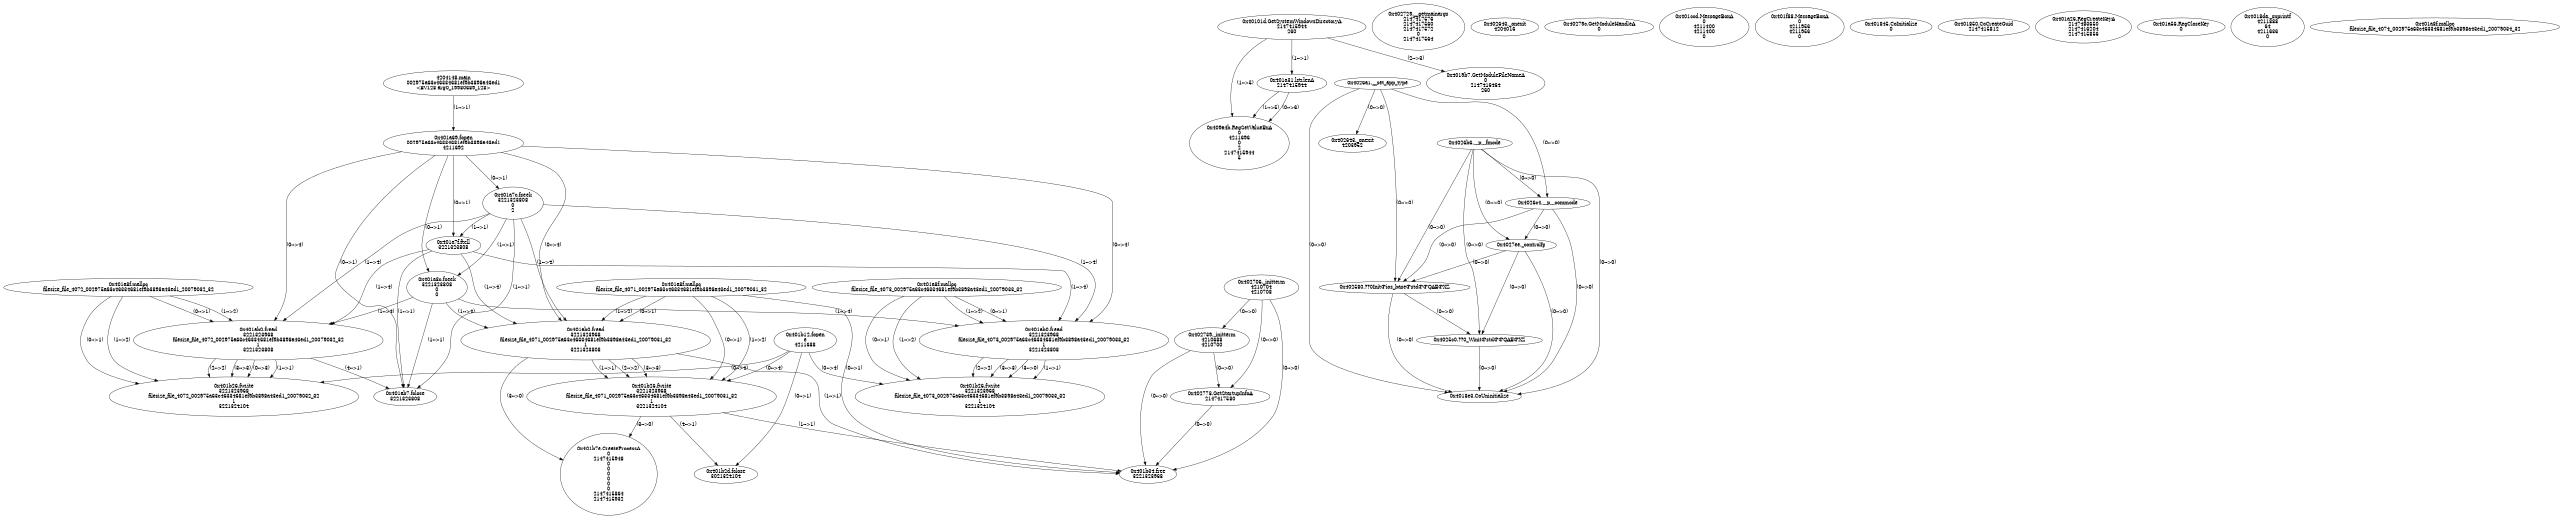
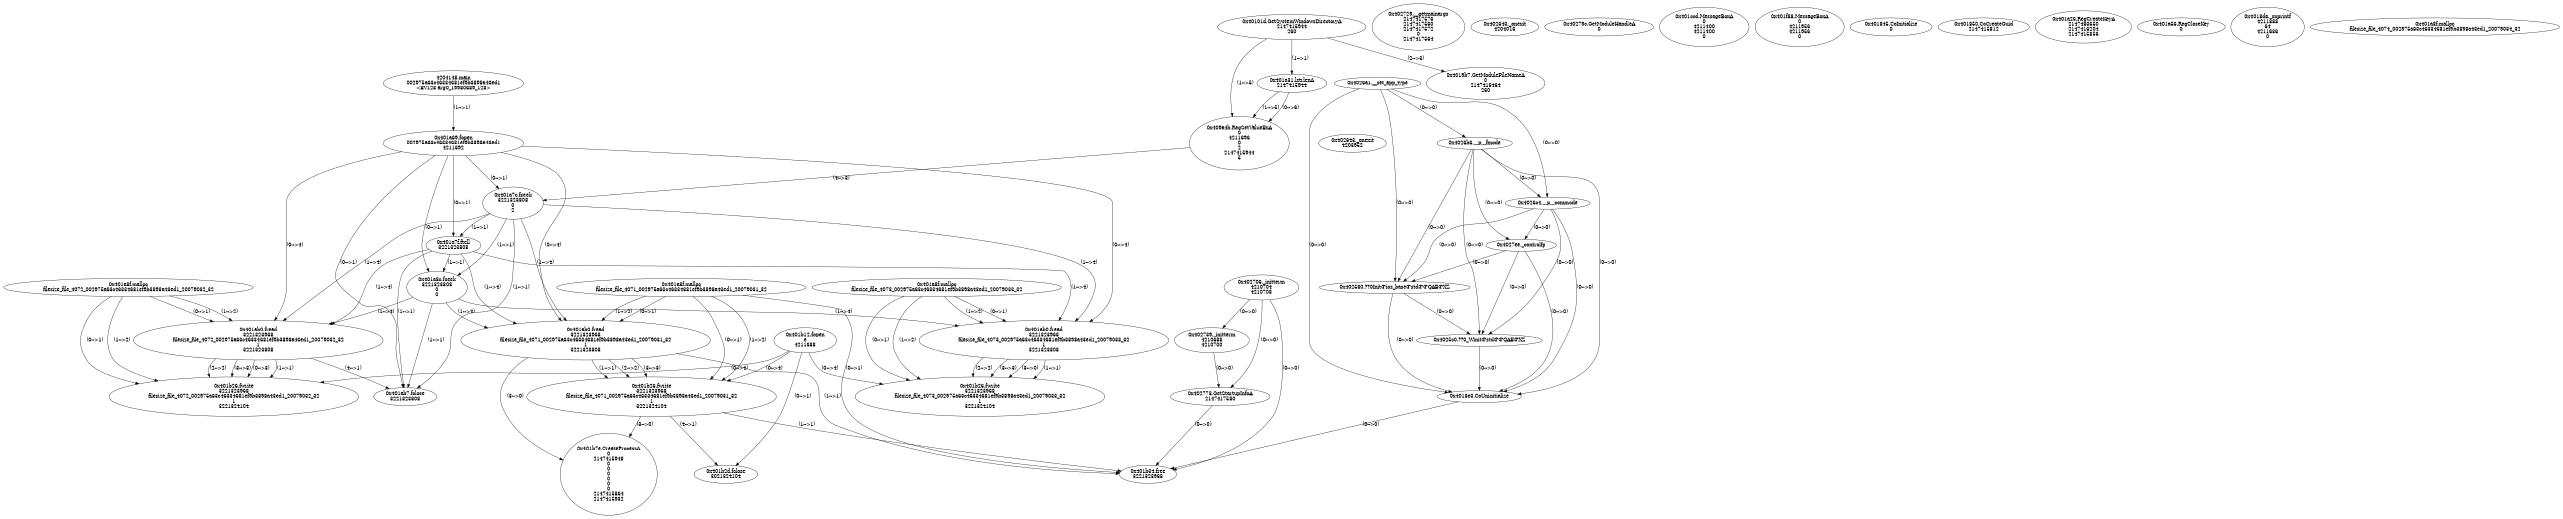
(1366, 110) -> (1425, 112)
none -> (868, 174)
none -> (447, 261)
none -> (1546, 280)
(1144, 395) -> (1316, 435)
